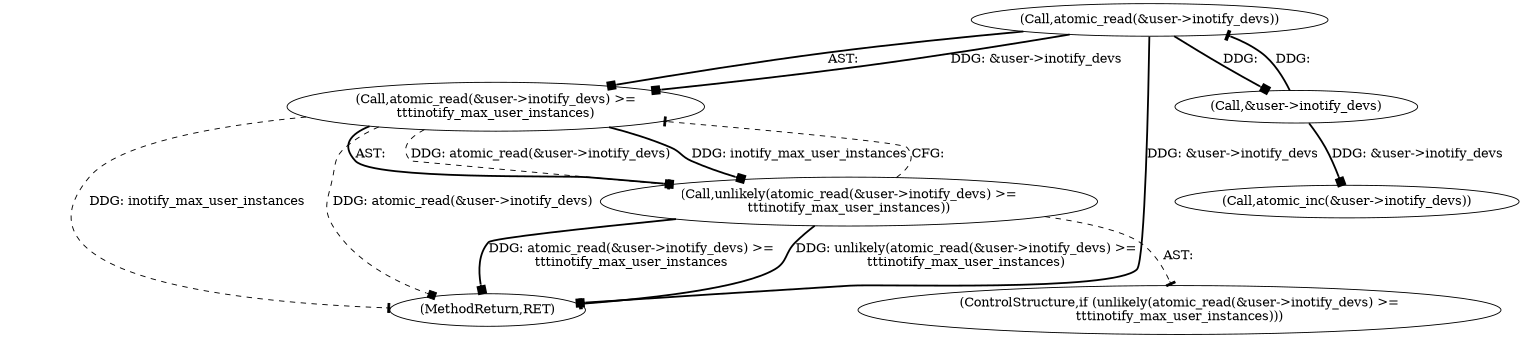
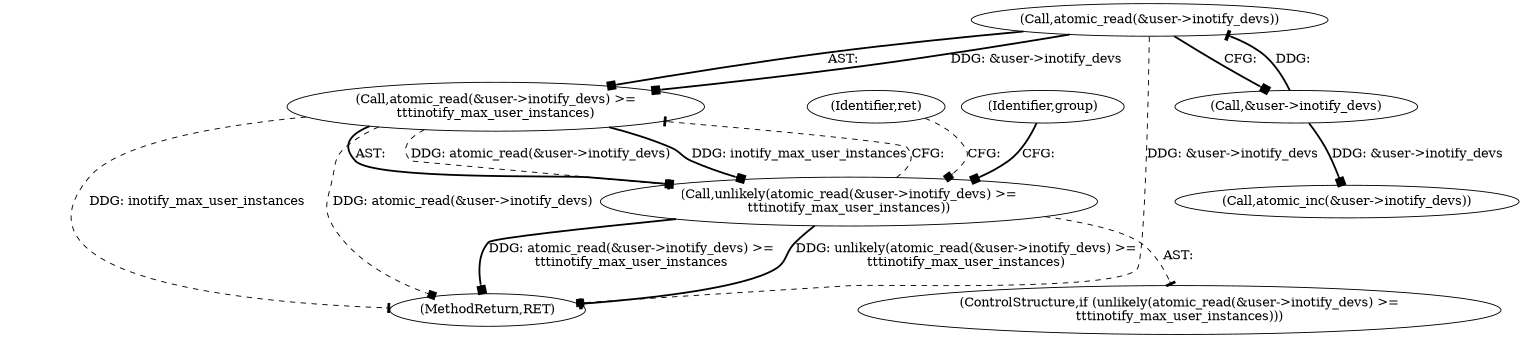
(1242, 59) -> (1242, 59)
none -> (876, 107)
none -> (1043, 107)
(979, 285) -> (979, 285)
